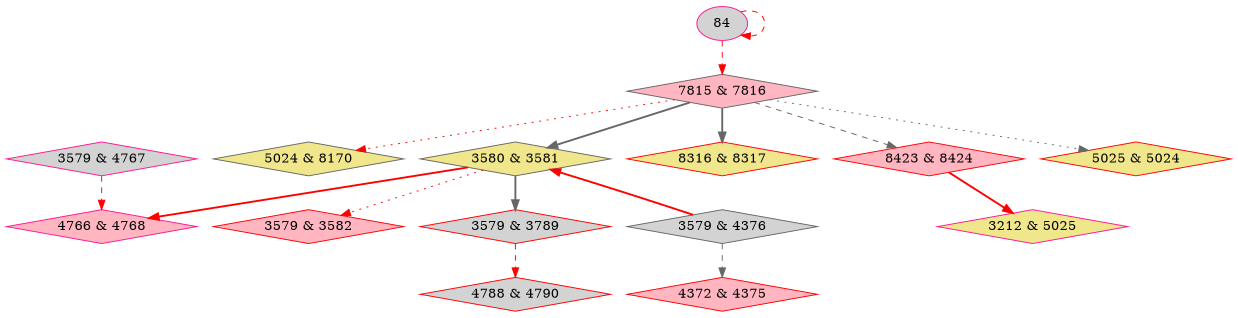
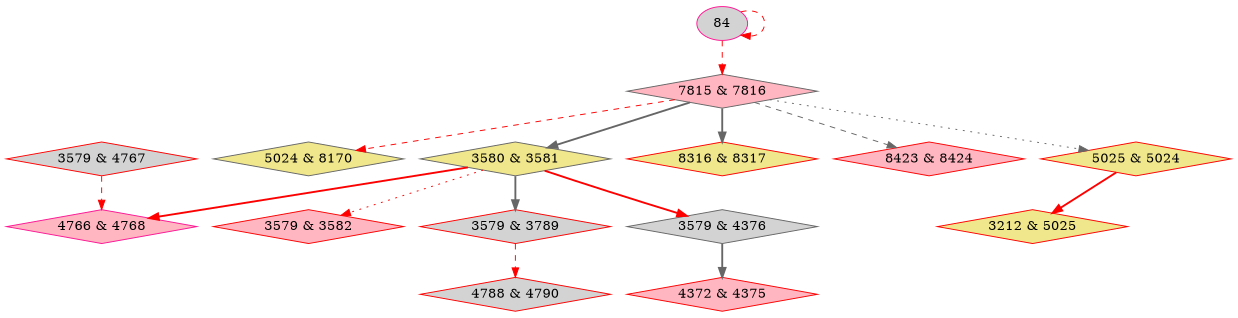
(520, 124) -> (520, 124)
(102, 159) -> (102, 159)
(977, 190) -> (1088, 190)
(627, 193) -> (611, 192)
(1033, 227) -> (1033, 227)
(722, 256) -> (722, 256)
